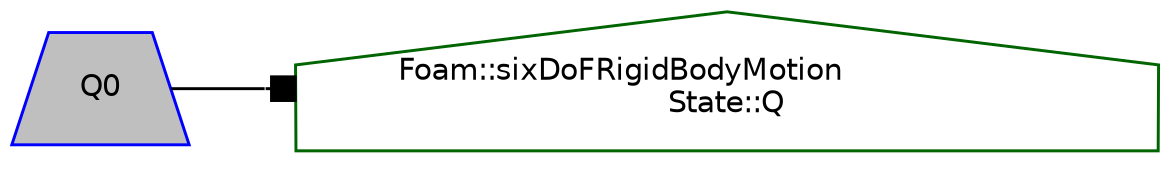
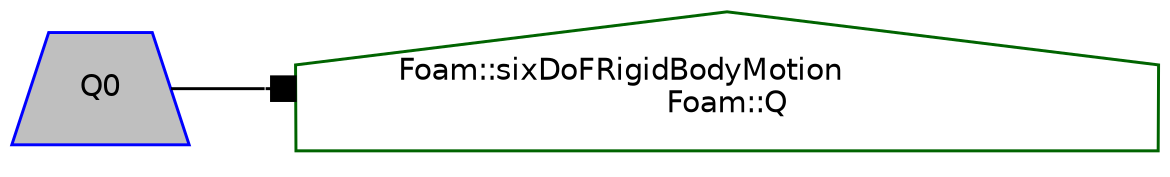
(727, 89) -> (727, 89)
